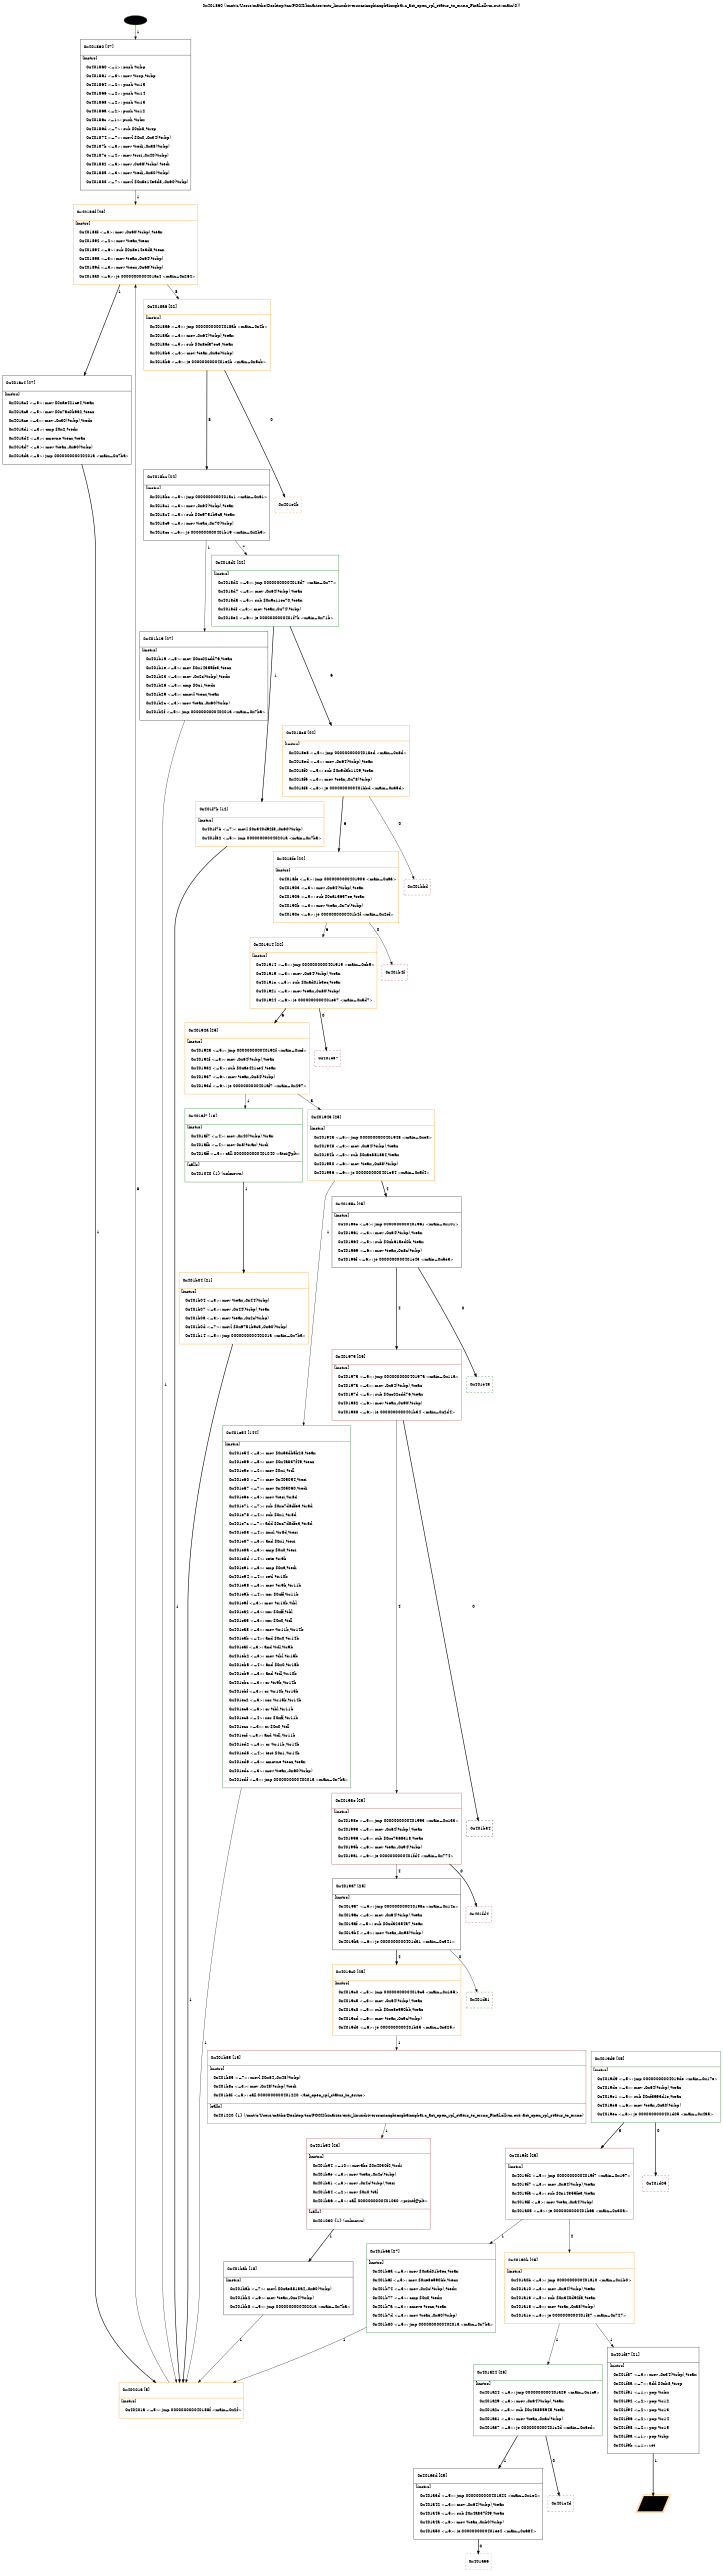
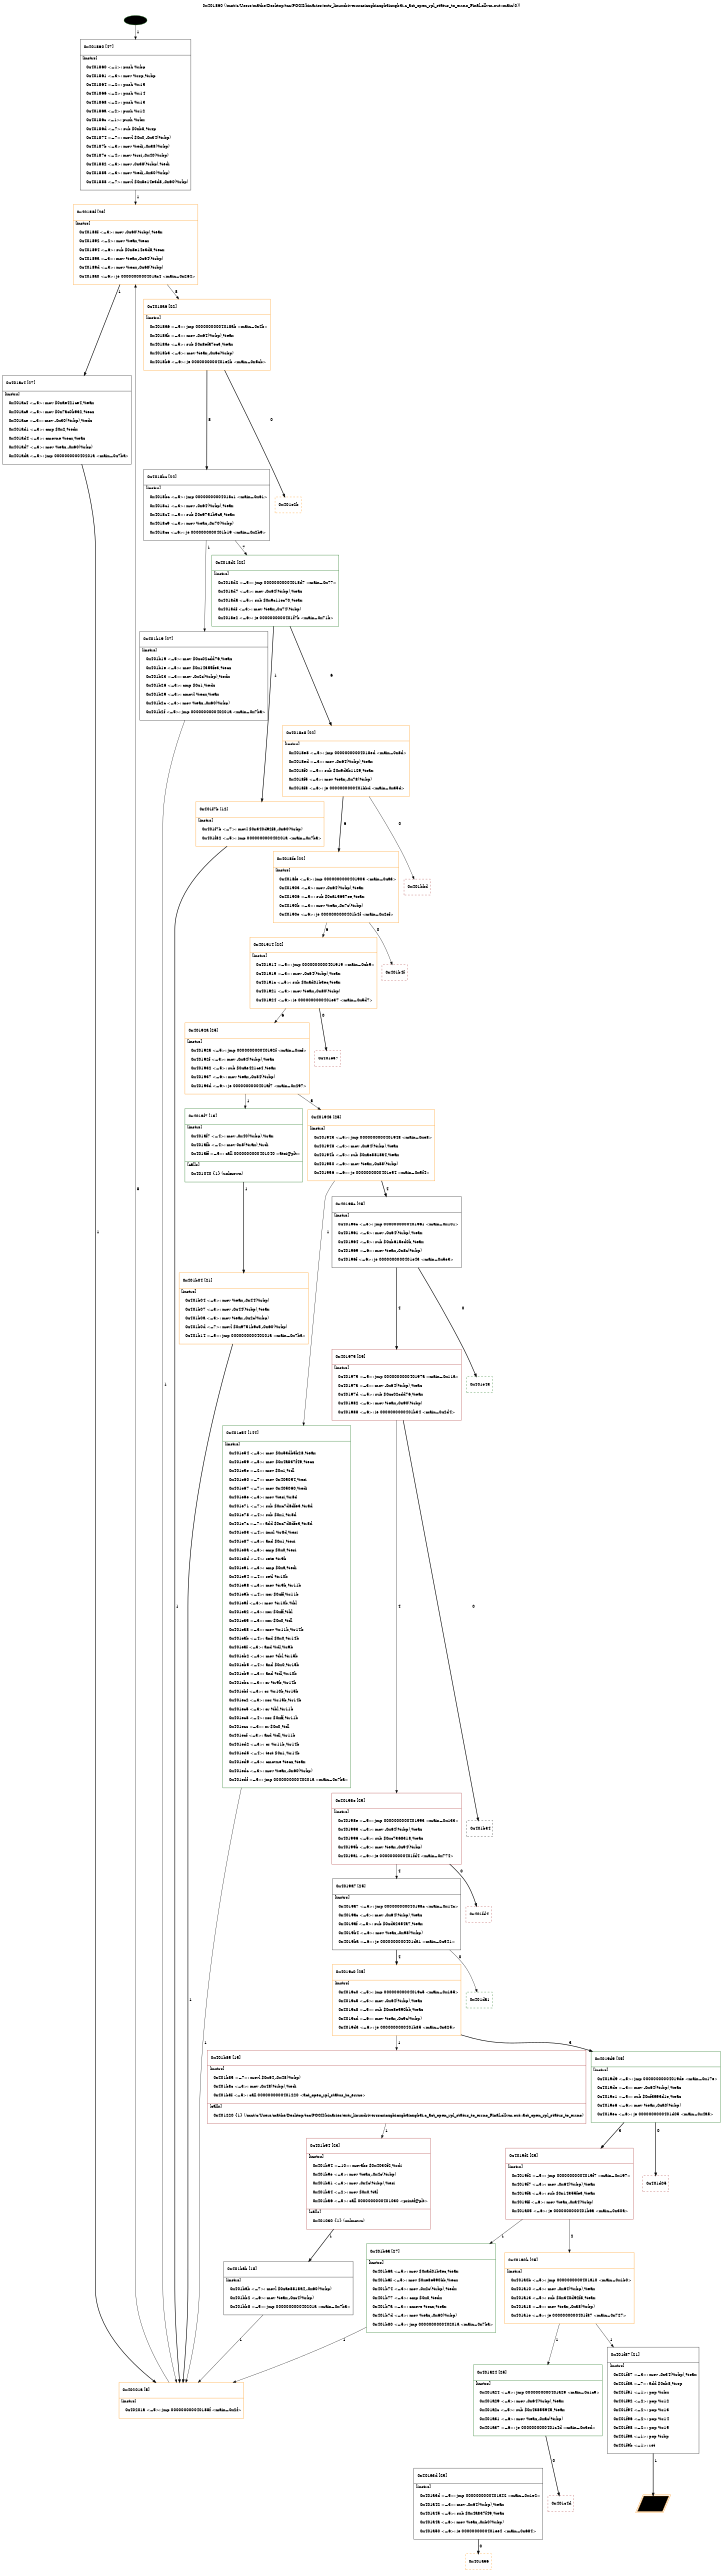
(281, 1014) -> (281, 1014)
none -> (525, 2043)
(509, 2451) -> none
